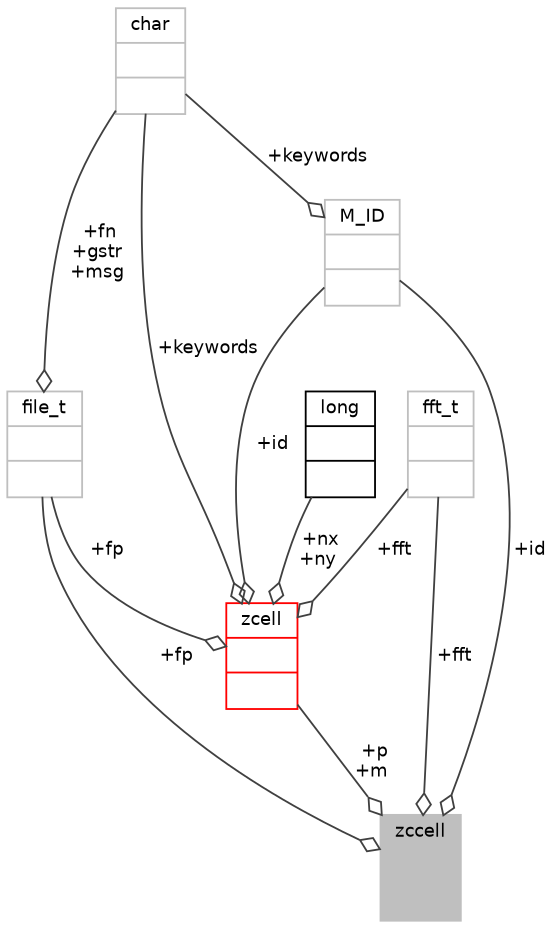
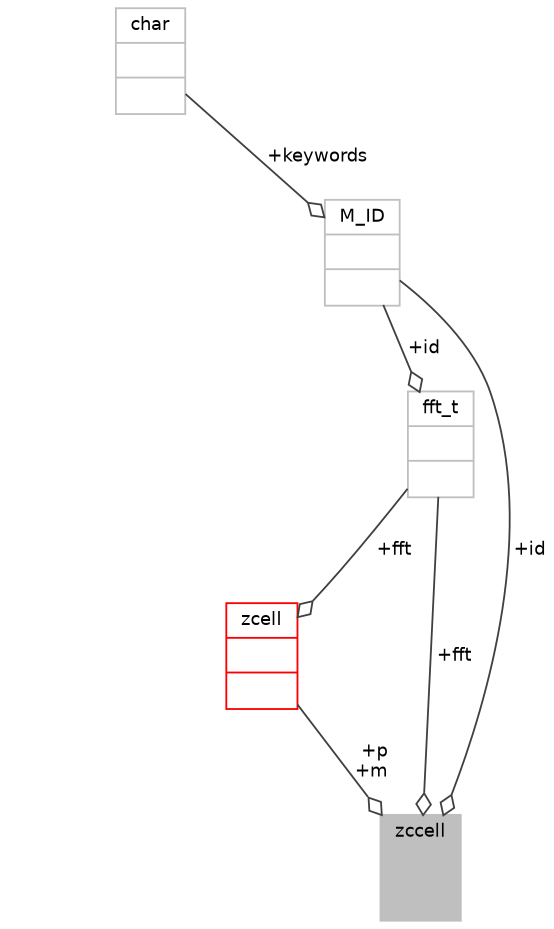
(152, 356) -> none
(243, 422) -> (397, 338)
(45, 444) -> none
(340, 444) -> none
